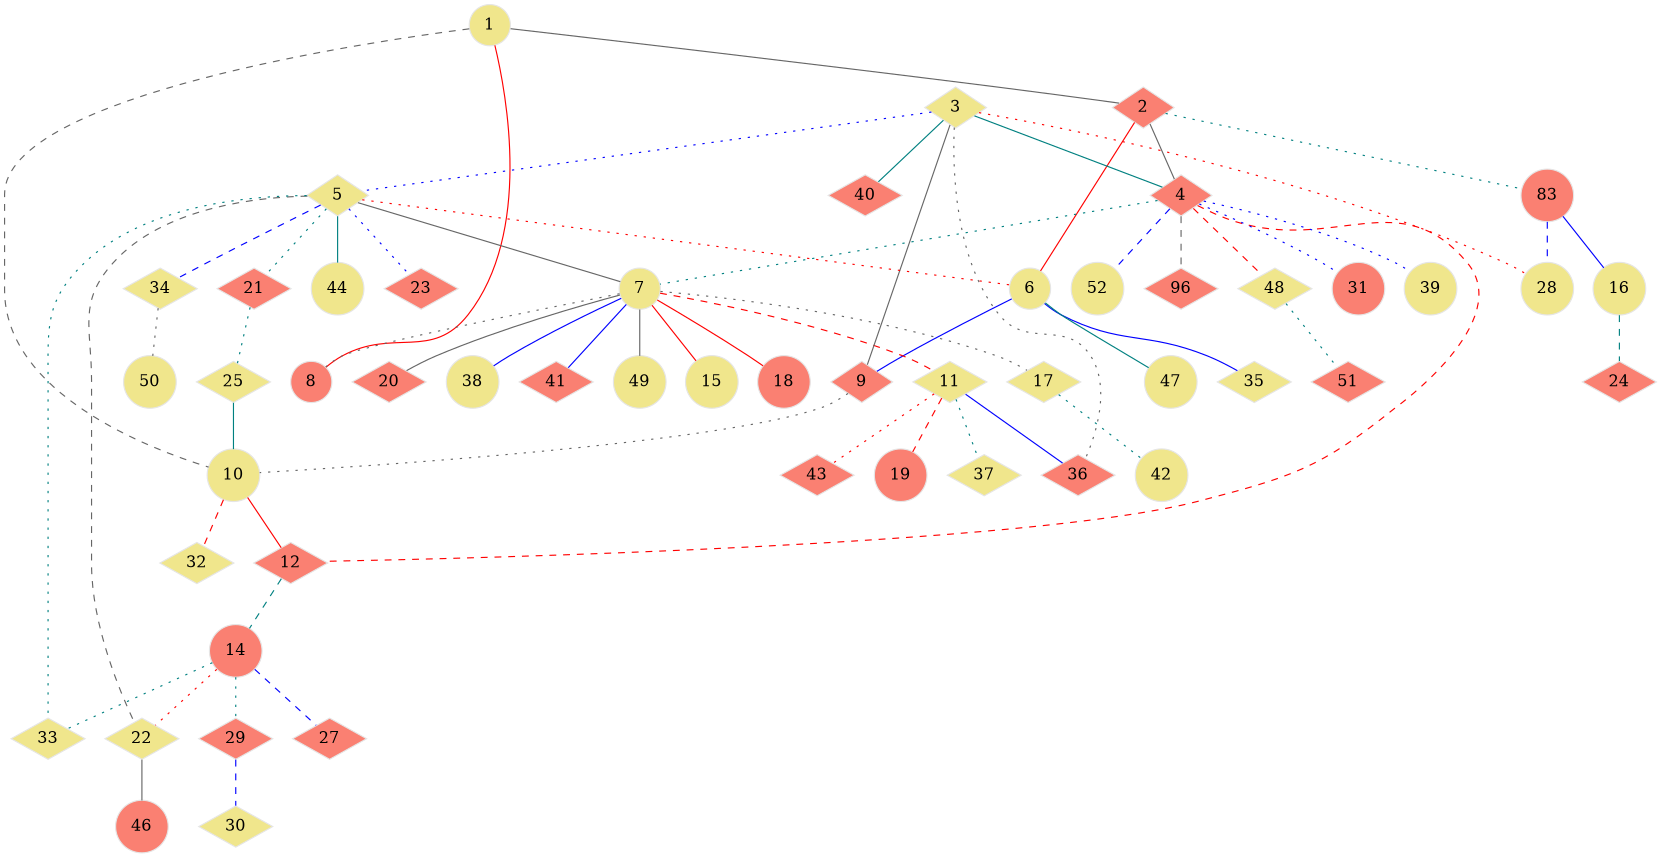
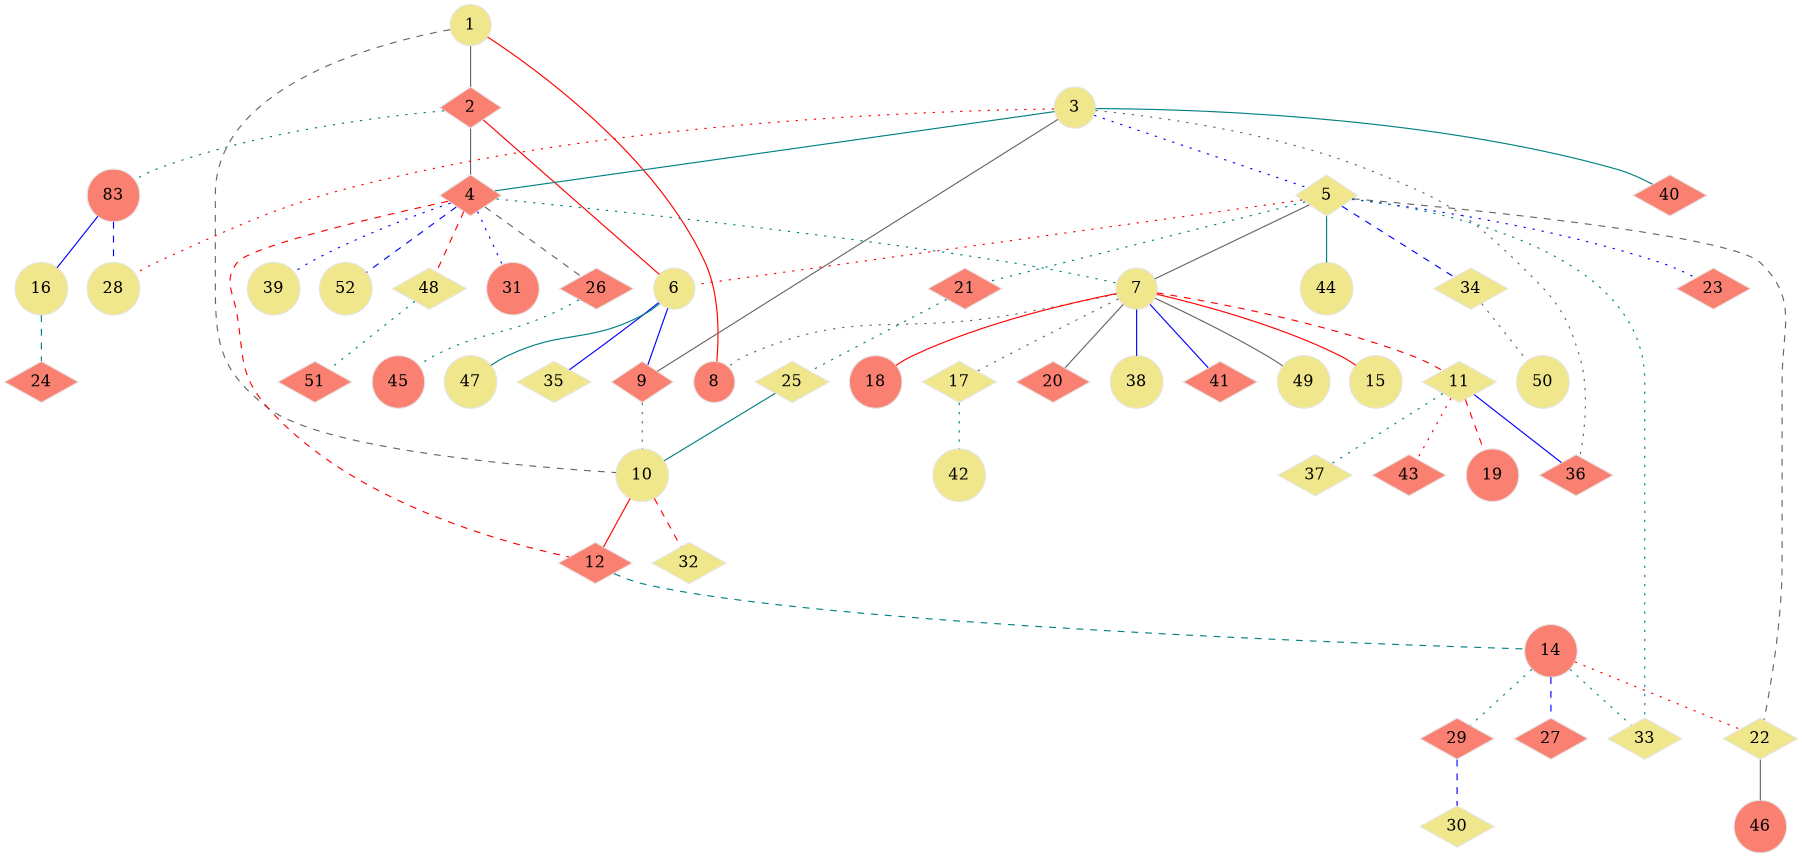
(956, 108) -> (1075, 108)
(1181, 289) -> (596, 289)
none -> (398, 382)
